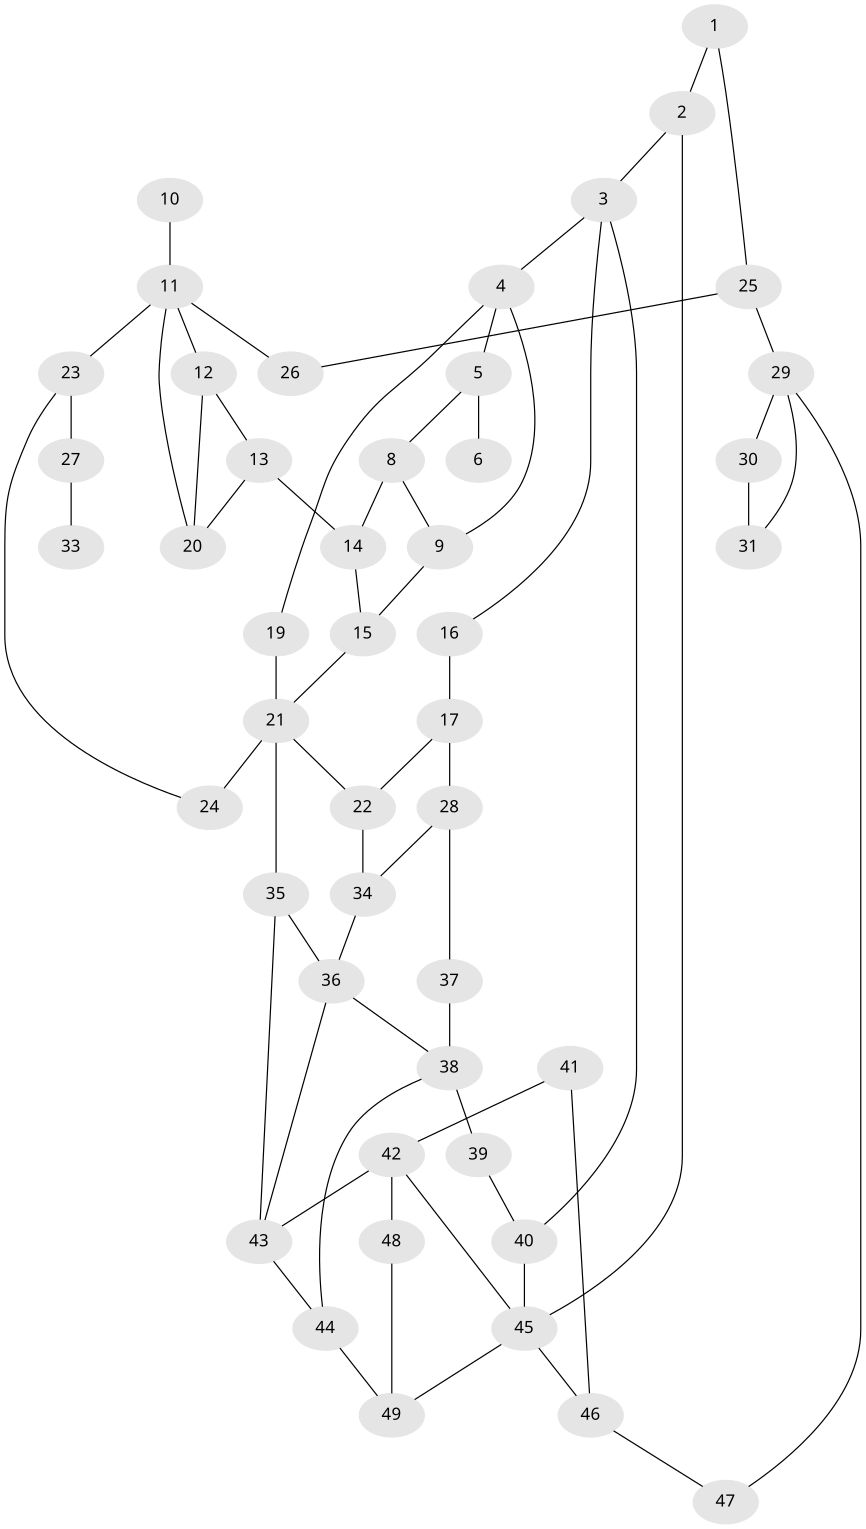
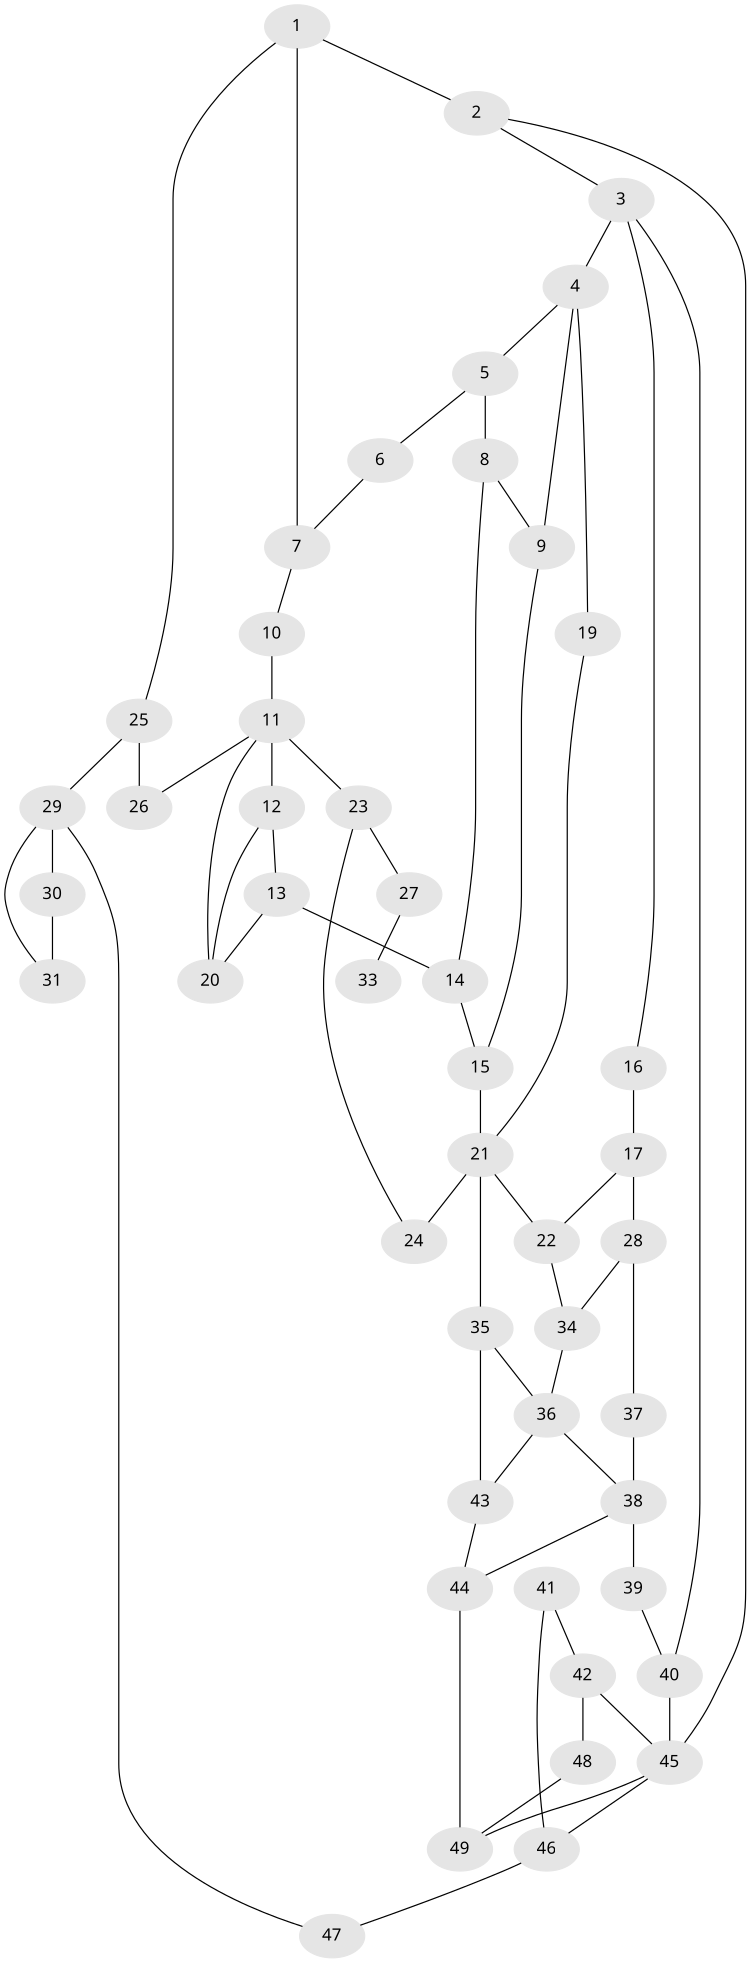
none -> (297, 547)
(334, 1193) -> none
